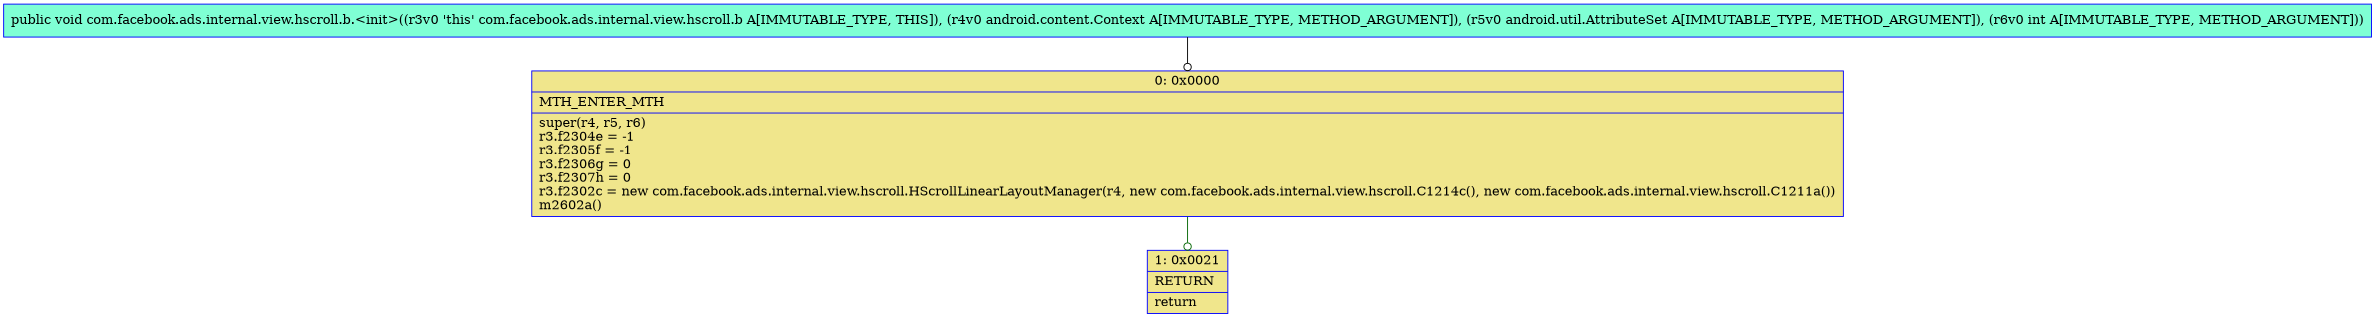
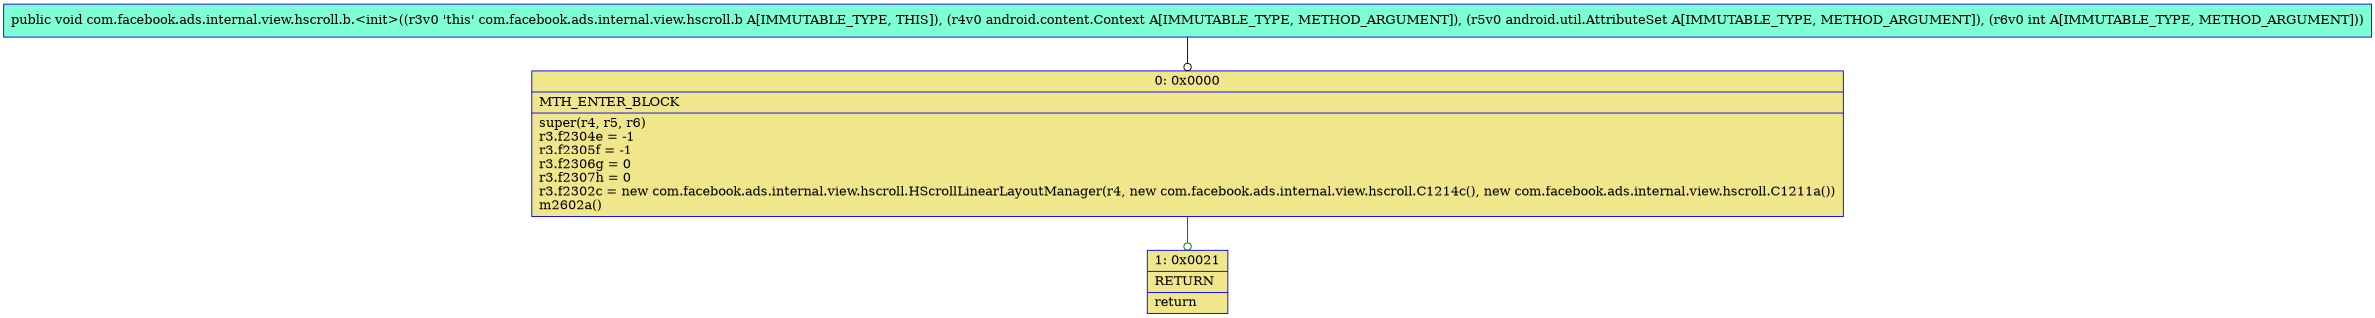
(602, 102) -> (610, 102)
